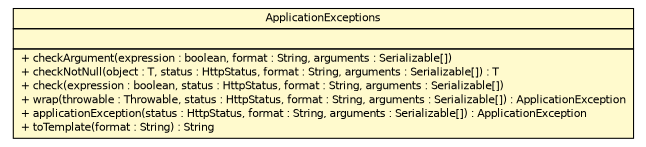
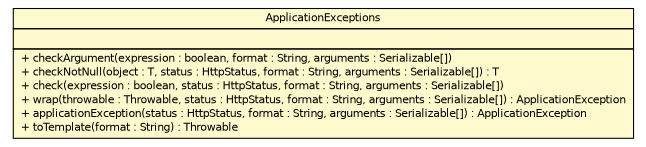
(118, 128) -> (130, 128)
